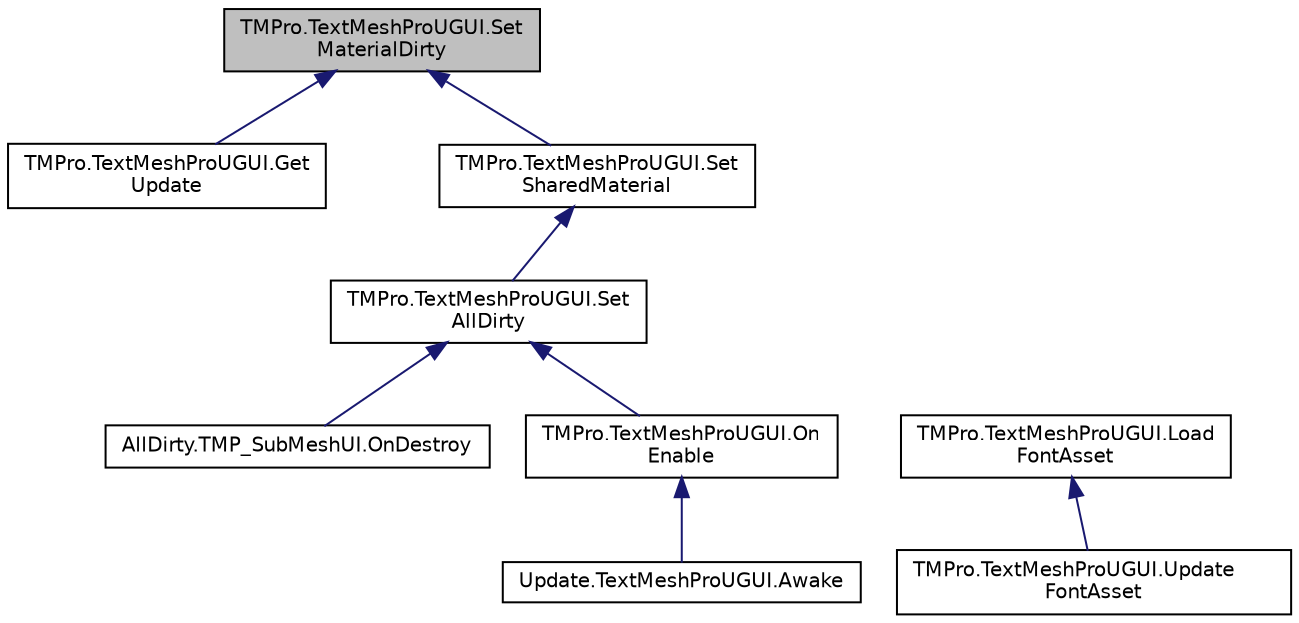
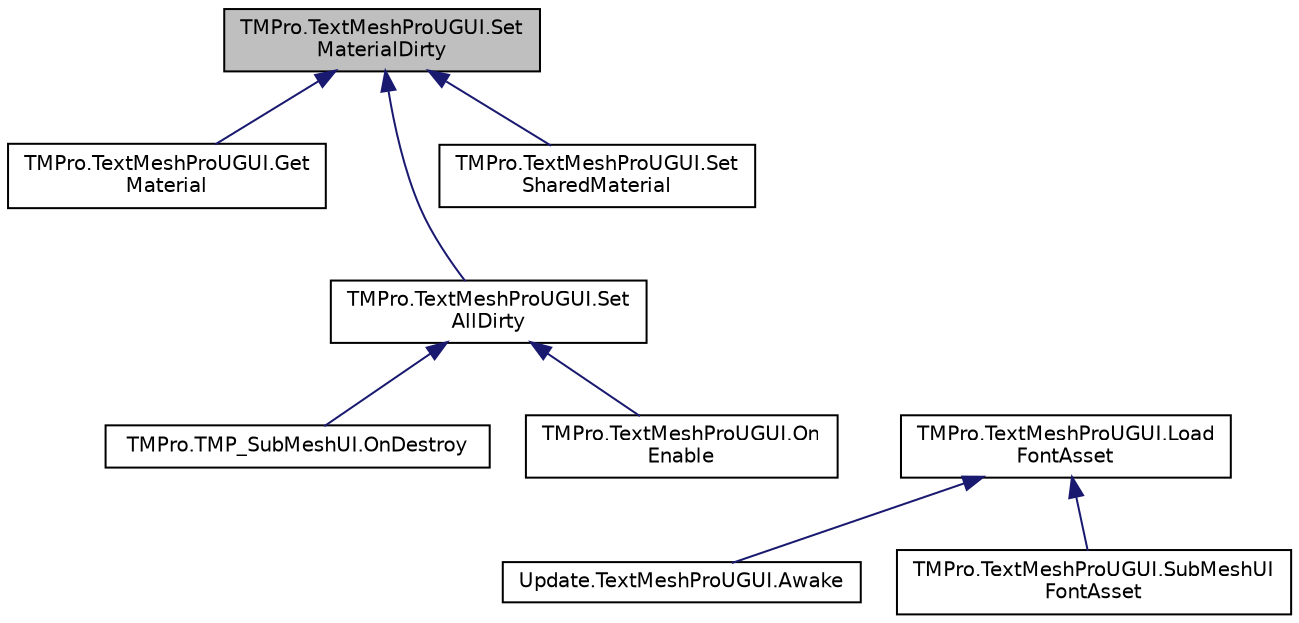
(167, 176) -> (167, 176)
(537, 252) -> (414, 192)
(298, 446) -> (298, 446)
(682, 530) -> (848, 523)
(1094, 582) -> (1094, 582)
